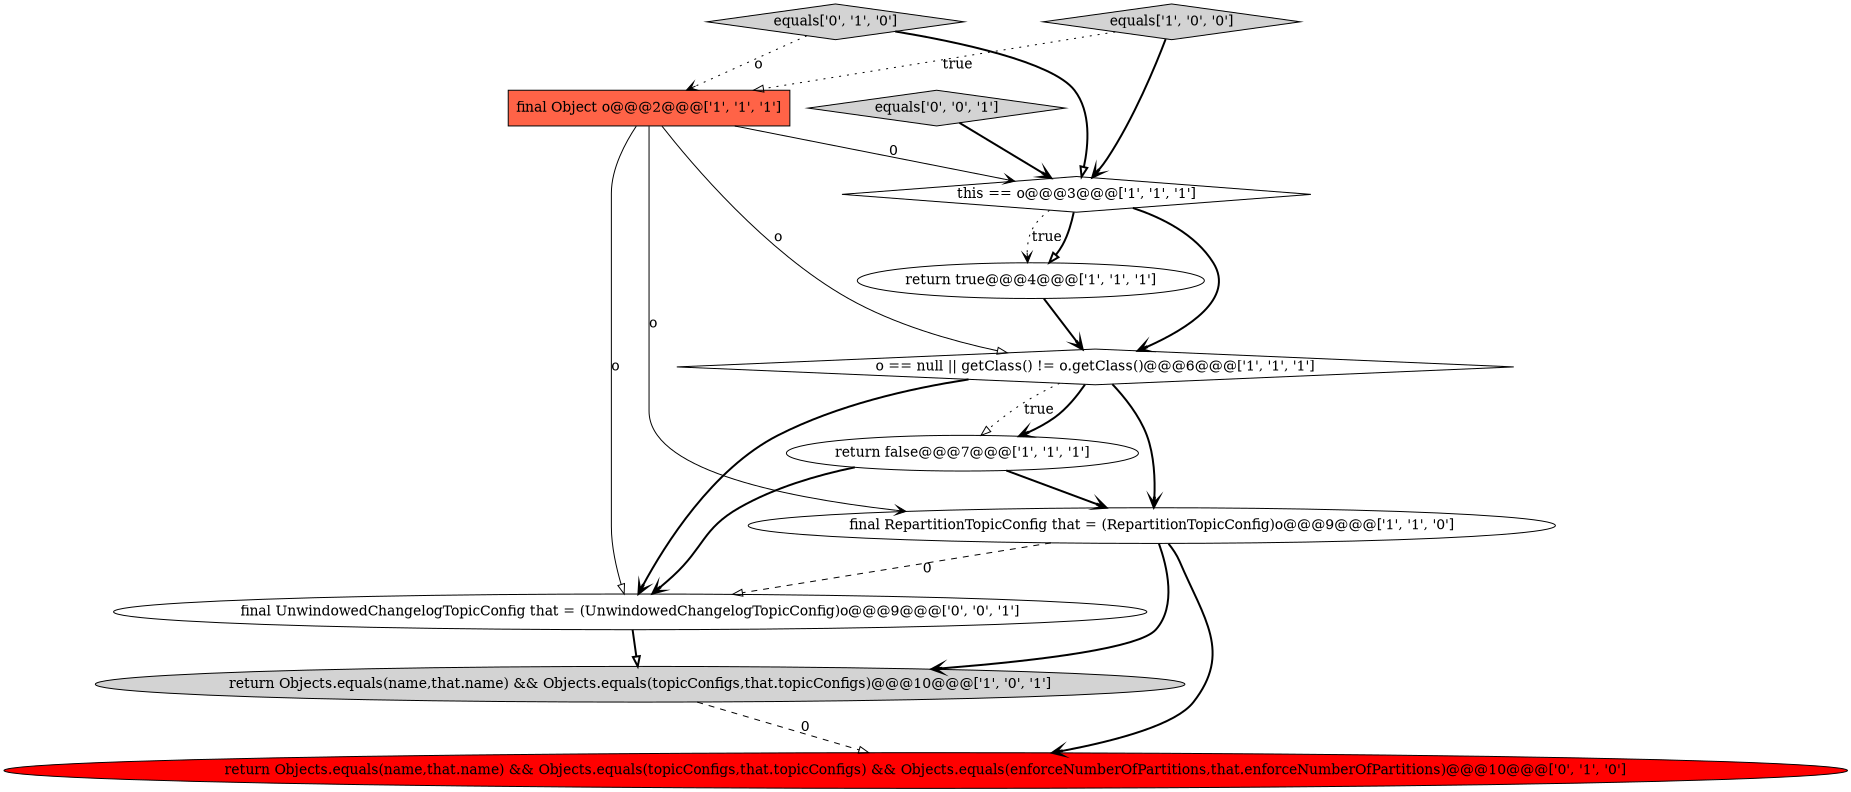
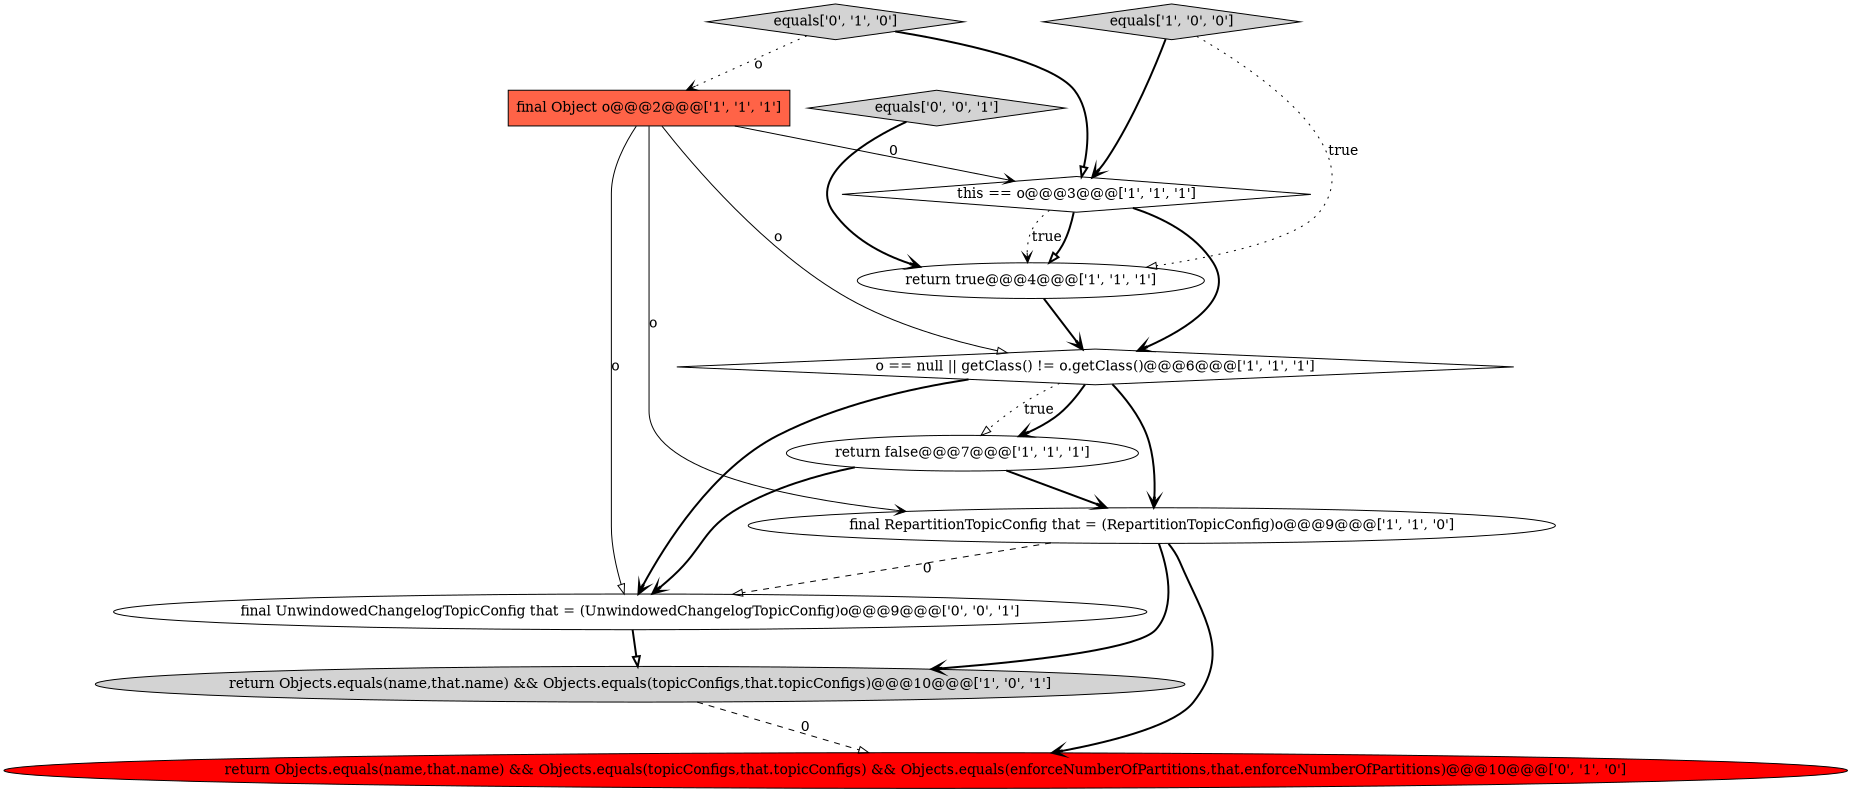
(939, 60) -> (1331, 182)
(1001, 148) -> (828, 195)
